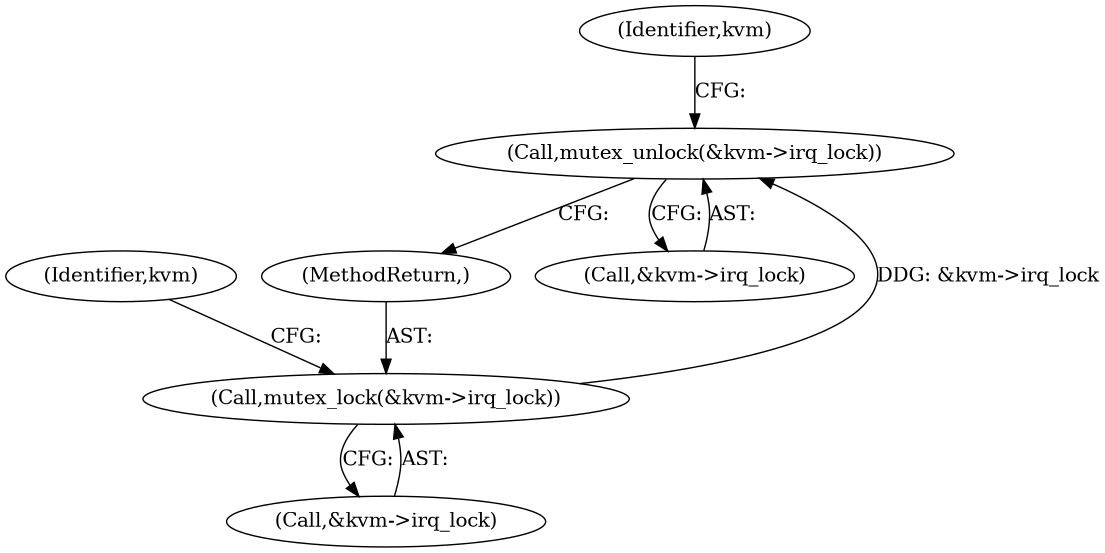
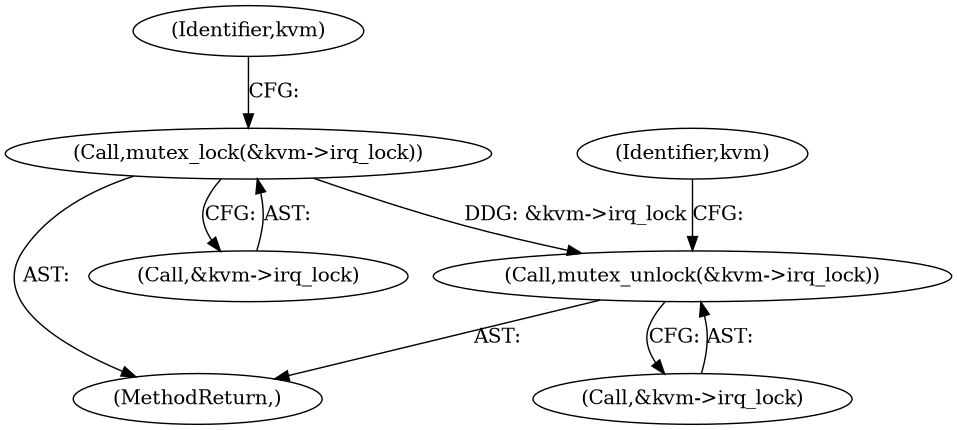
(587, 215) -> (501, 338)
(386, 331) -> (15, 270)
